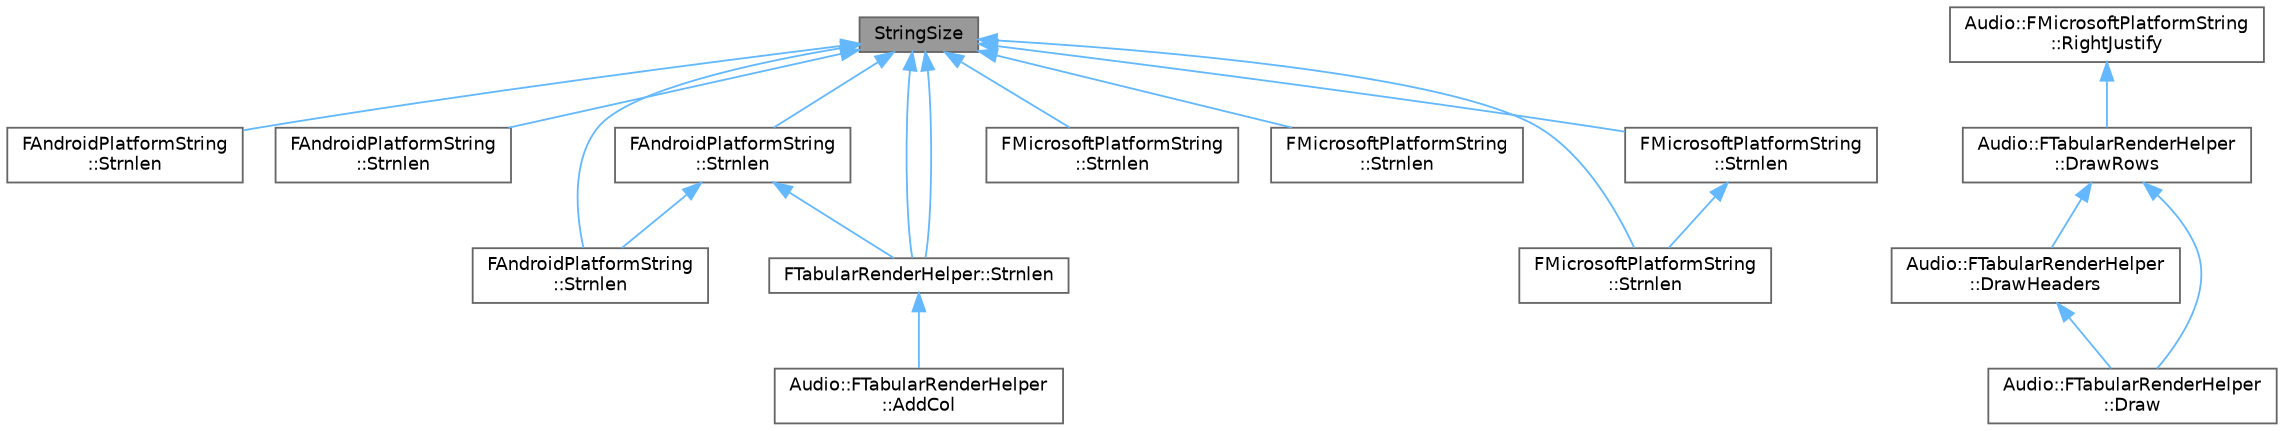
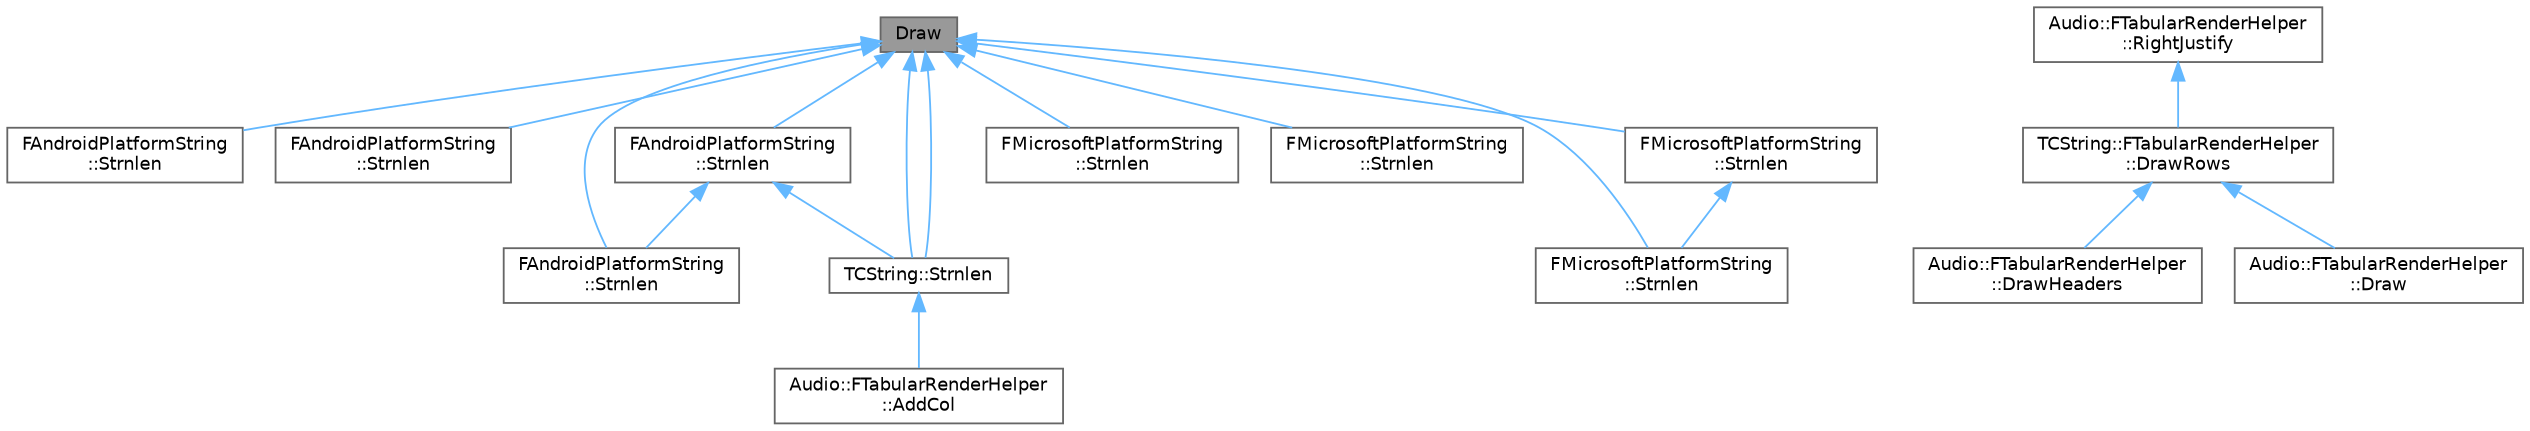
(919, 35) -> (919, 35)
(2107, 35) -> (2178, 35)
(2107, 155) -> (2178, 155)
(919, 276) -> (919, 276)
(2090, 343) -> none
